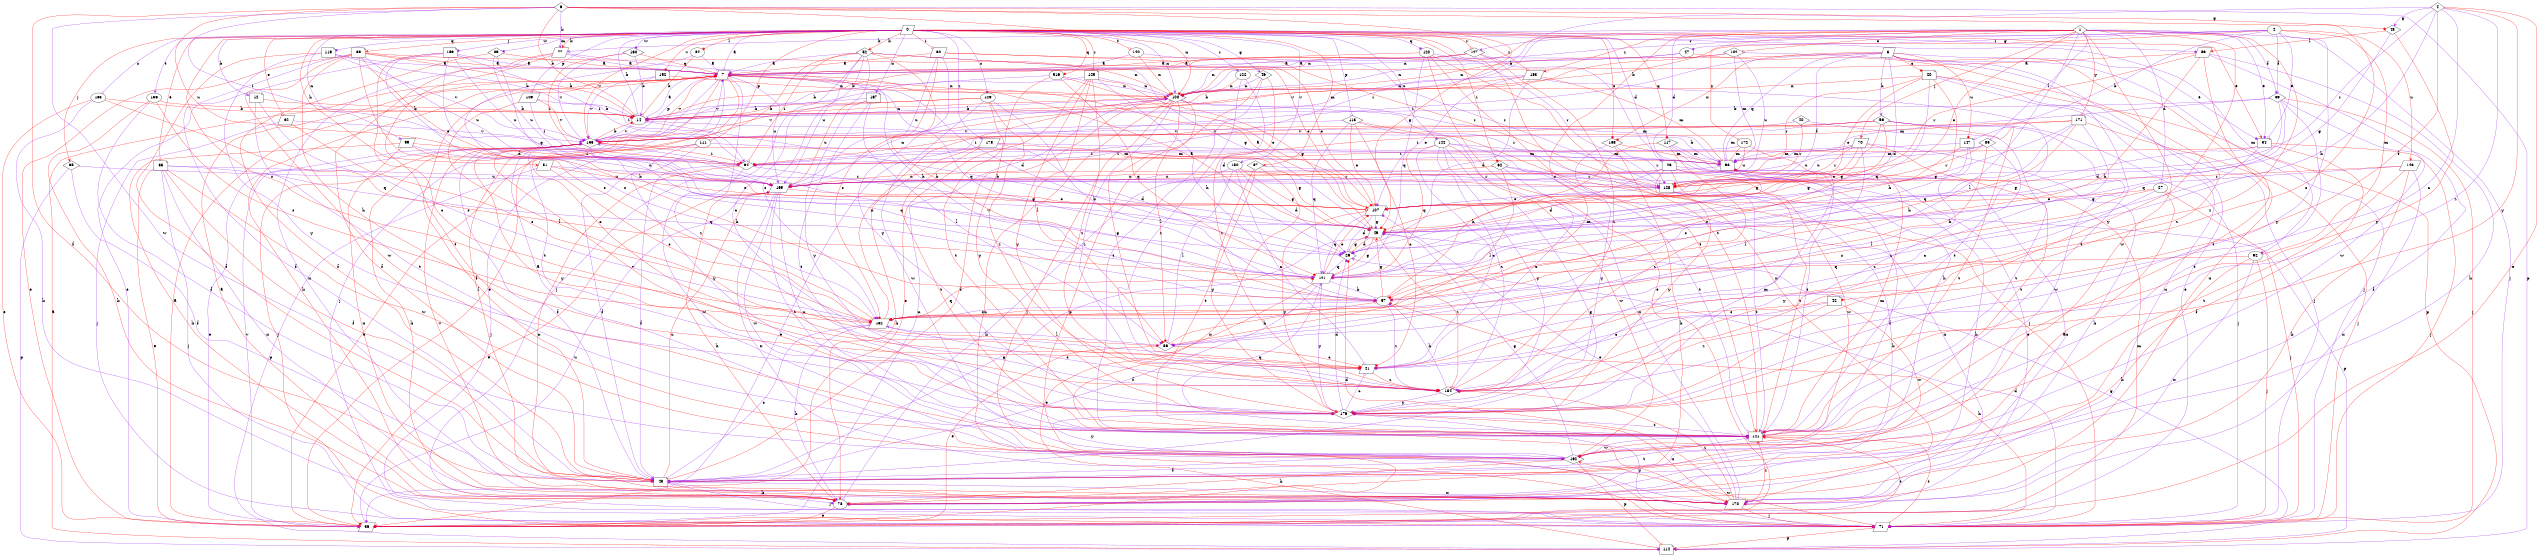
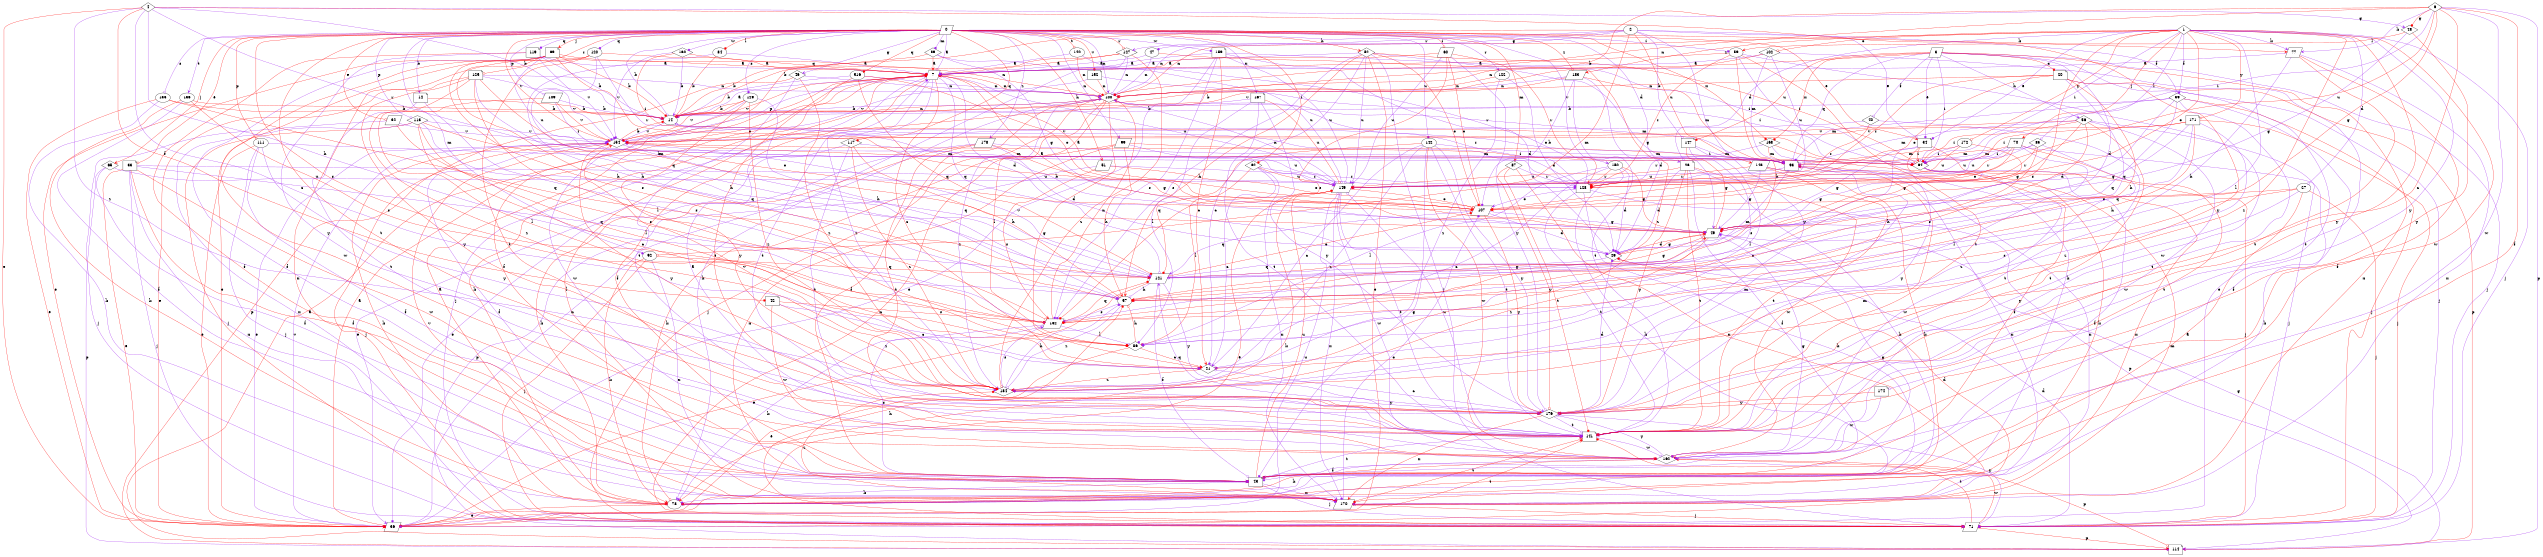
(2203, 52) -> (1736, 52)
(590, 143) -> (617, 143)
(1303, 154) -> (659, 154)
(780, 188) -> (1342, 188)
(1678, 192) -> (1900, 85)
none -> (685, 248)
(2142, 329) -> none
(744, 340) -> (705, 197)
(1368, 369) -> (1208, 369)
none -> (1882, 391)
(1766, 470) -> (1473, 470)
(962, 491) -> (1988, 487)
